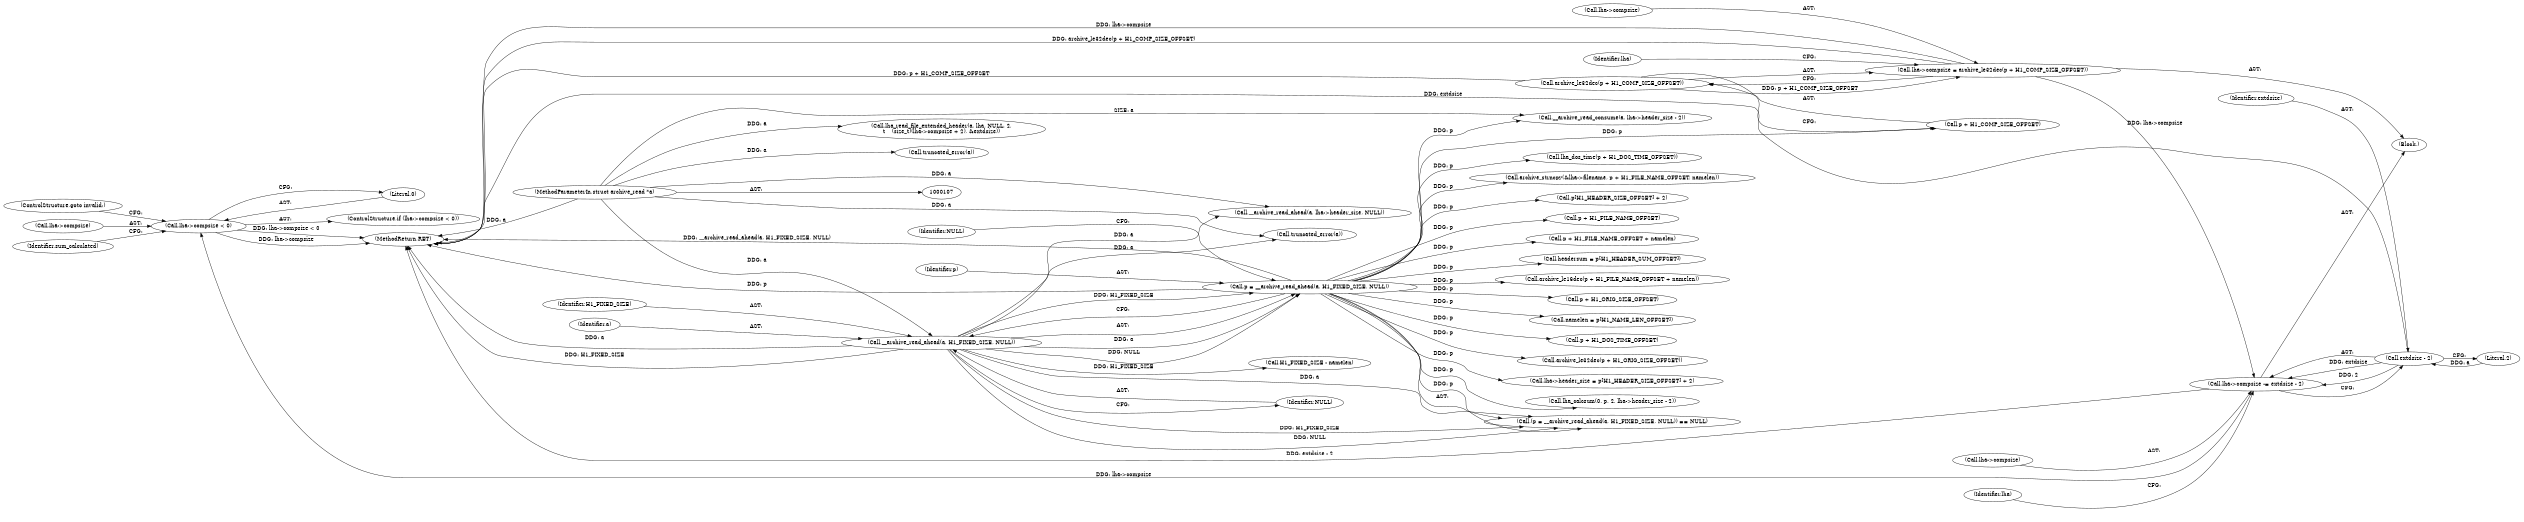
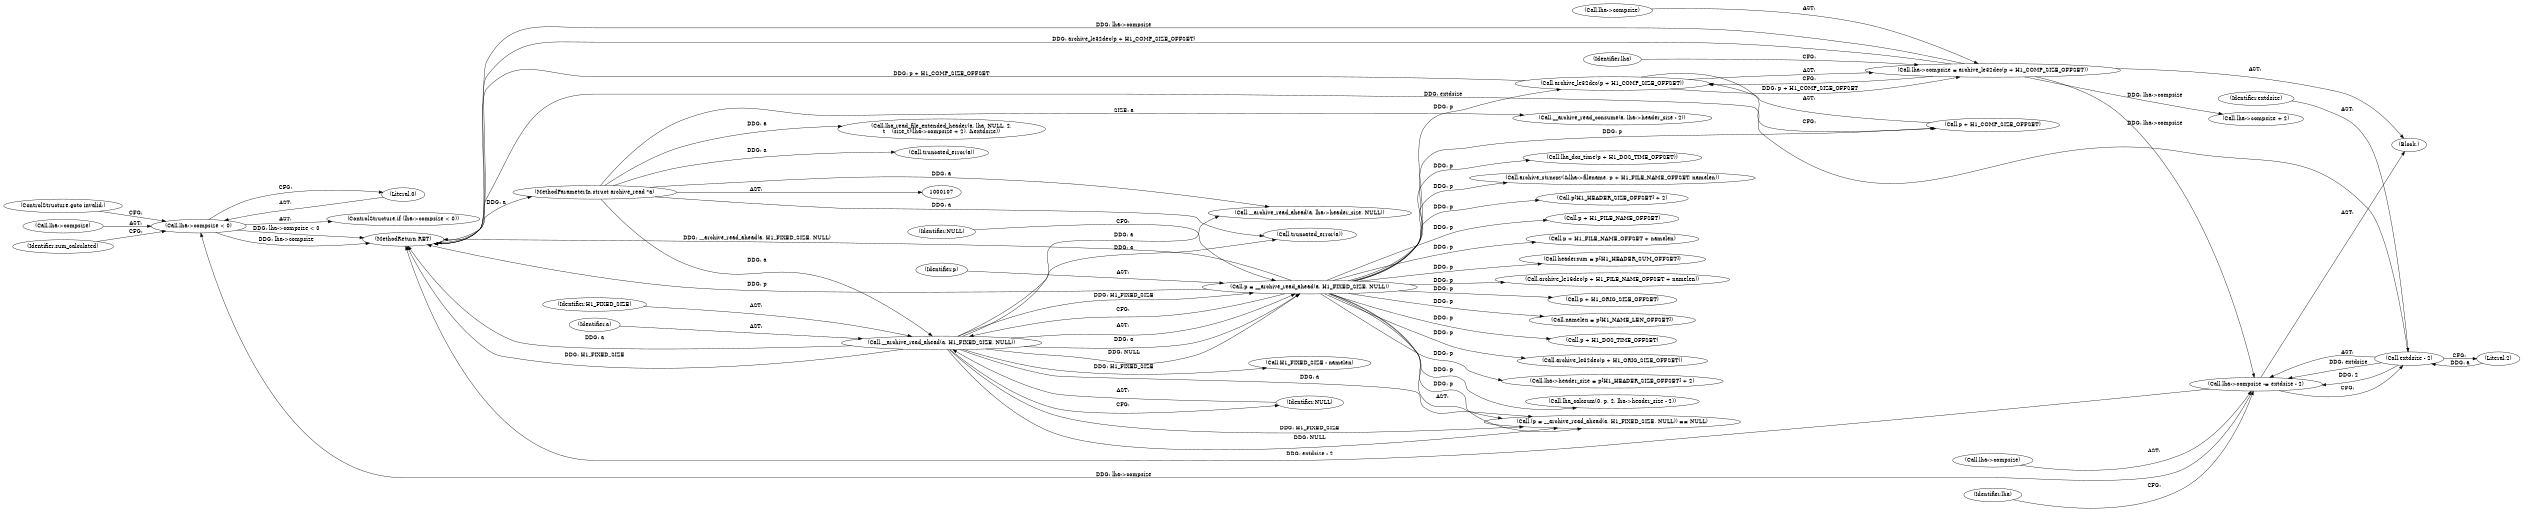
none -> (2256, 119)
(1419, 168) -> (1419, 153)
(511, 221) -> (487, 216)
